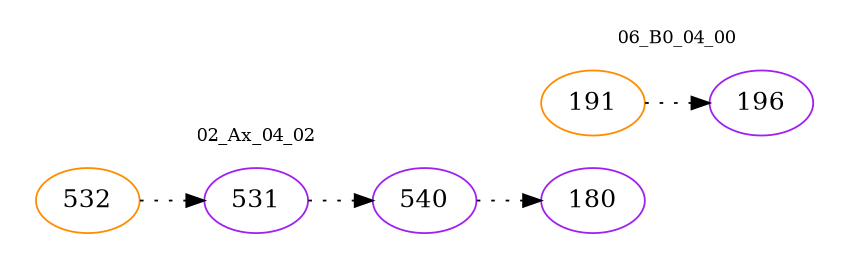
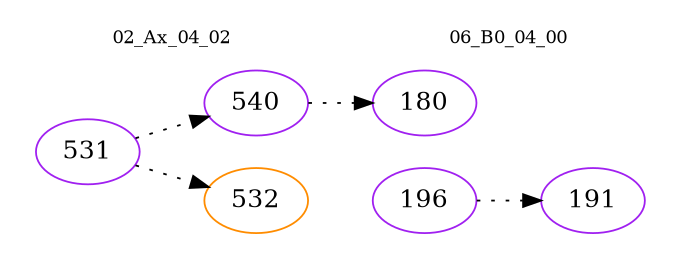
(593, 103) -> (593, 201)
(668, 103) -> (500, 201)
(163, 201) -> (163, 174)
